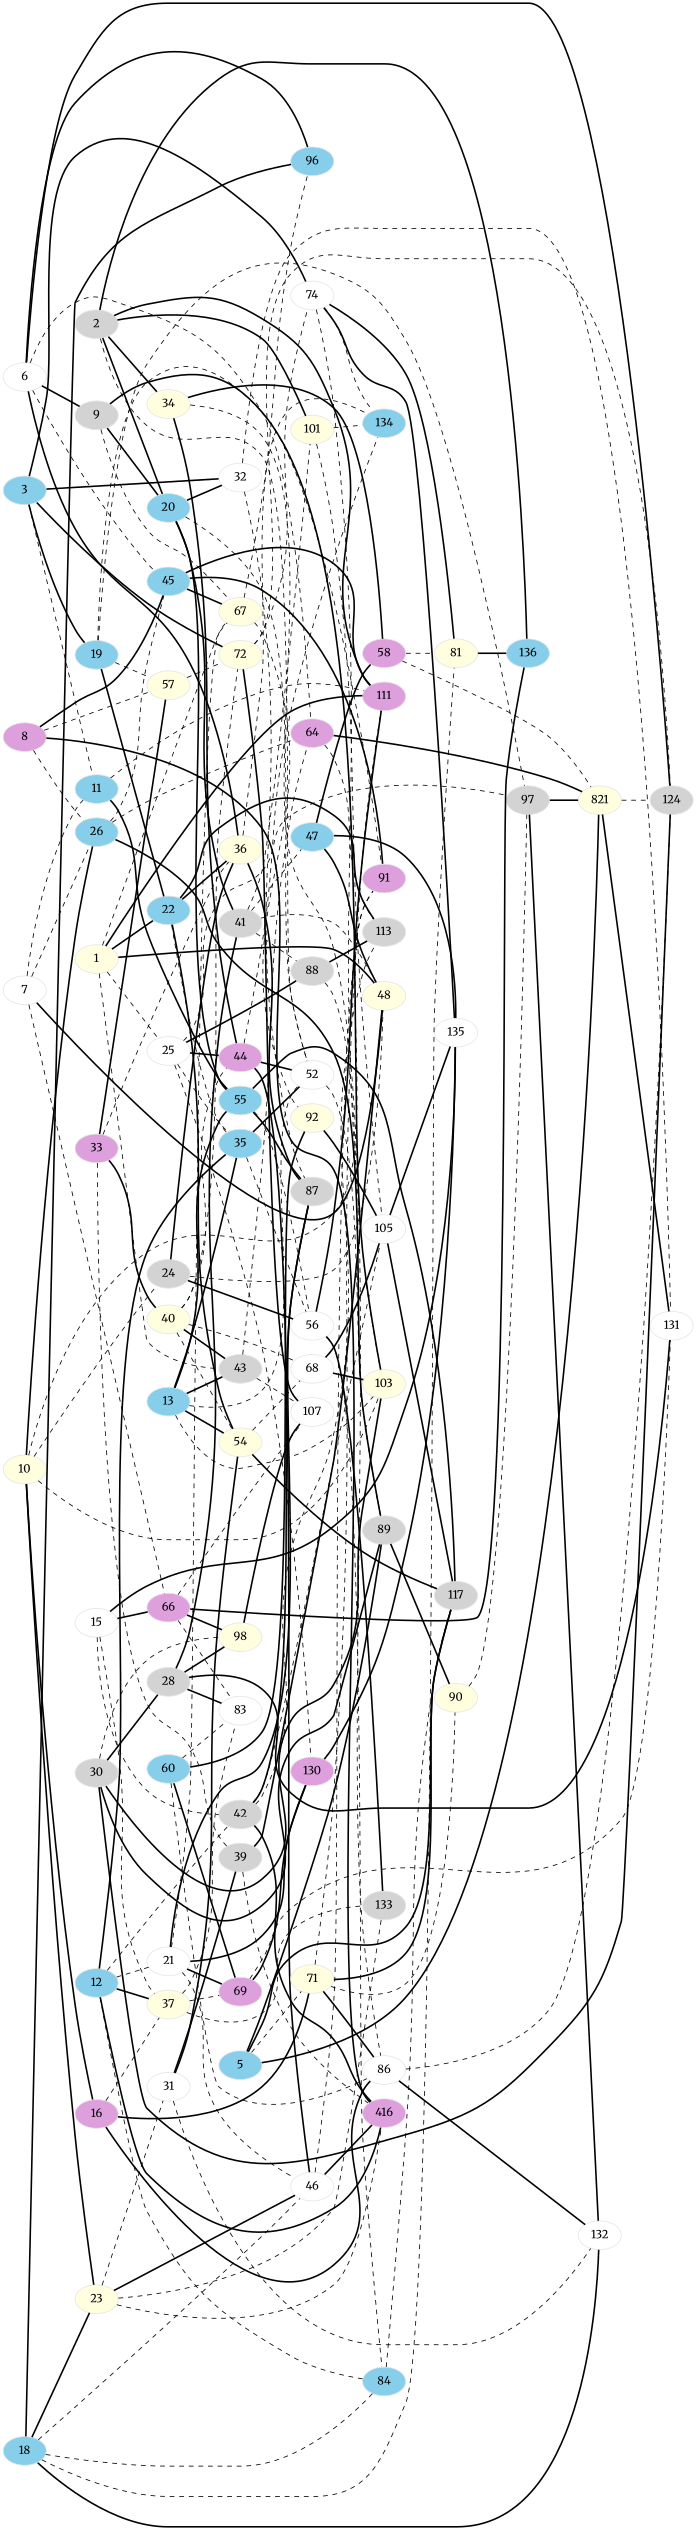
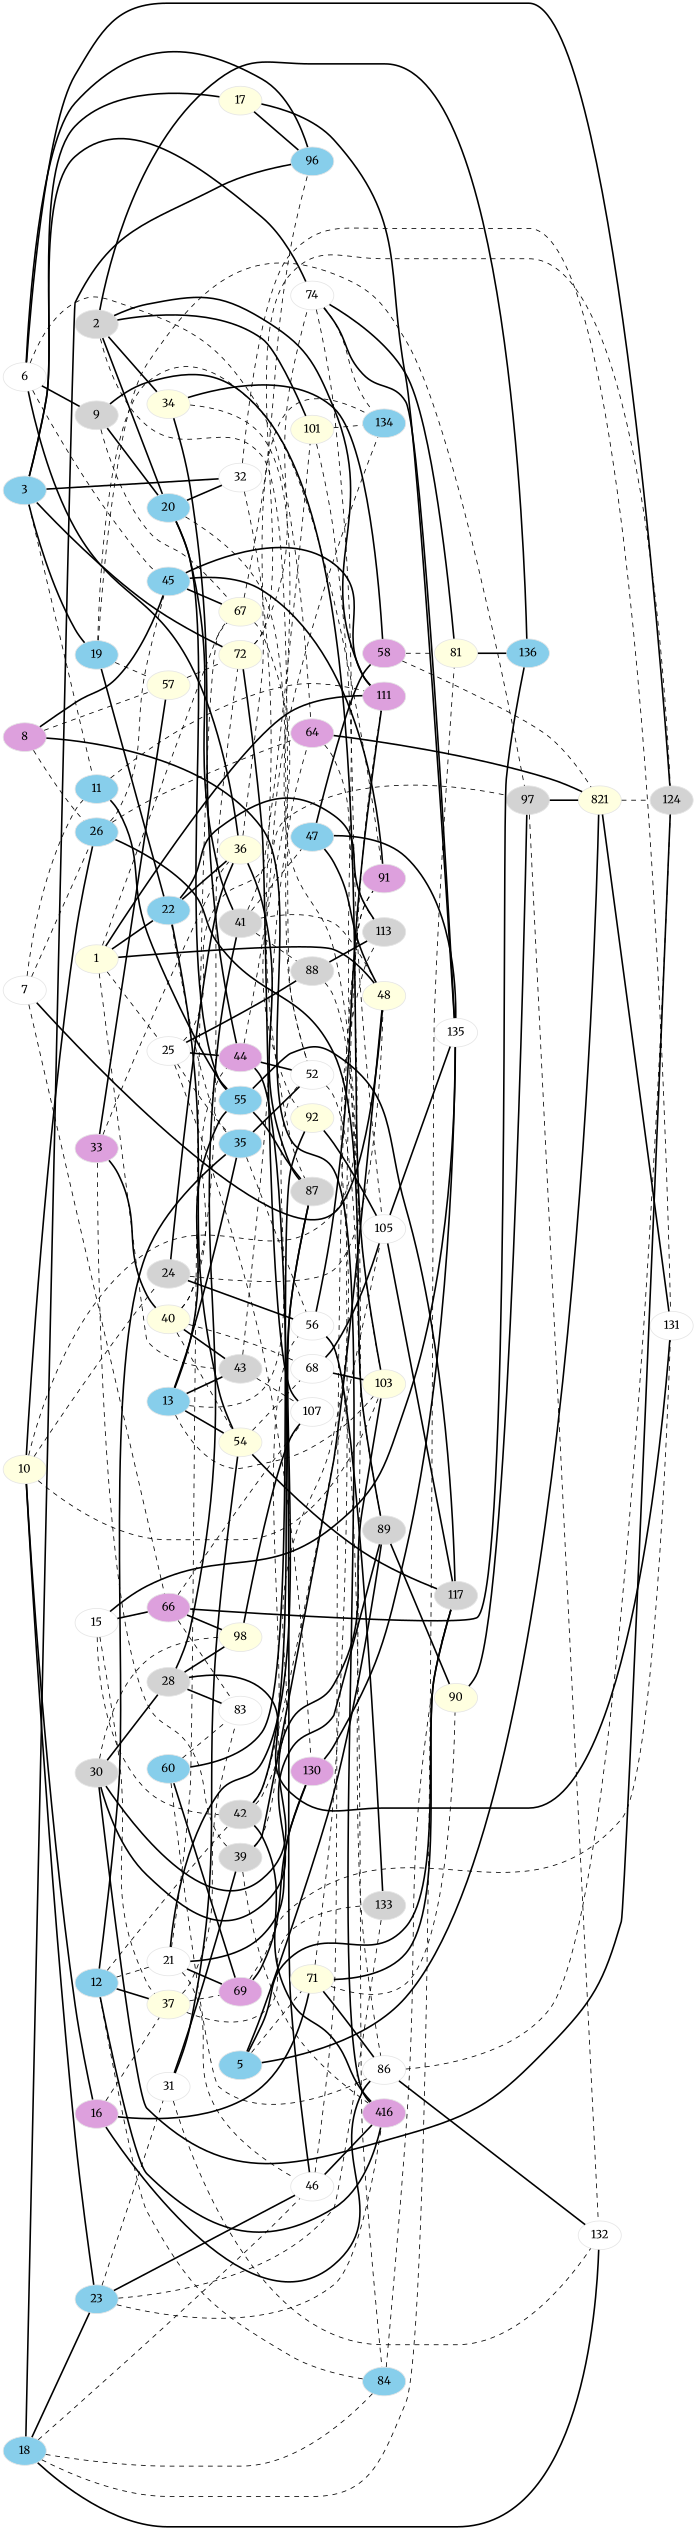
none -> (240, 101)
(292, 1224) -> (276, 1592)
(513, 1253) -> (513, 1253)
(564, 1518) -> (564, 1518)
(97, 2299) -> (97, 2299)
